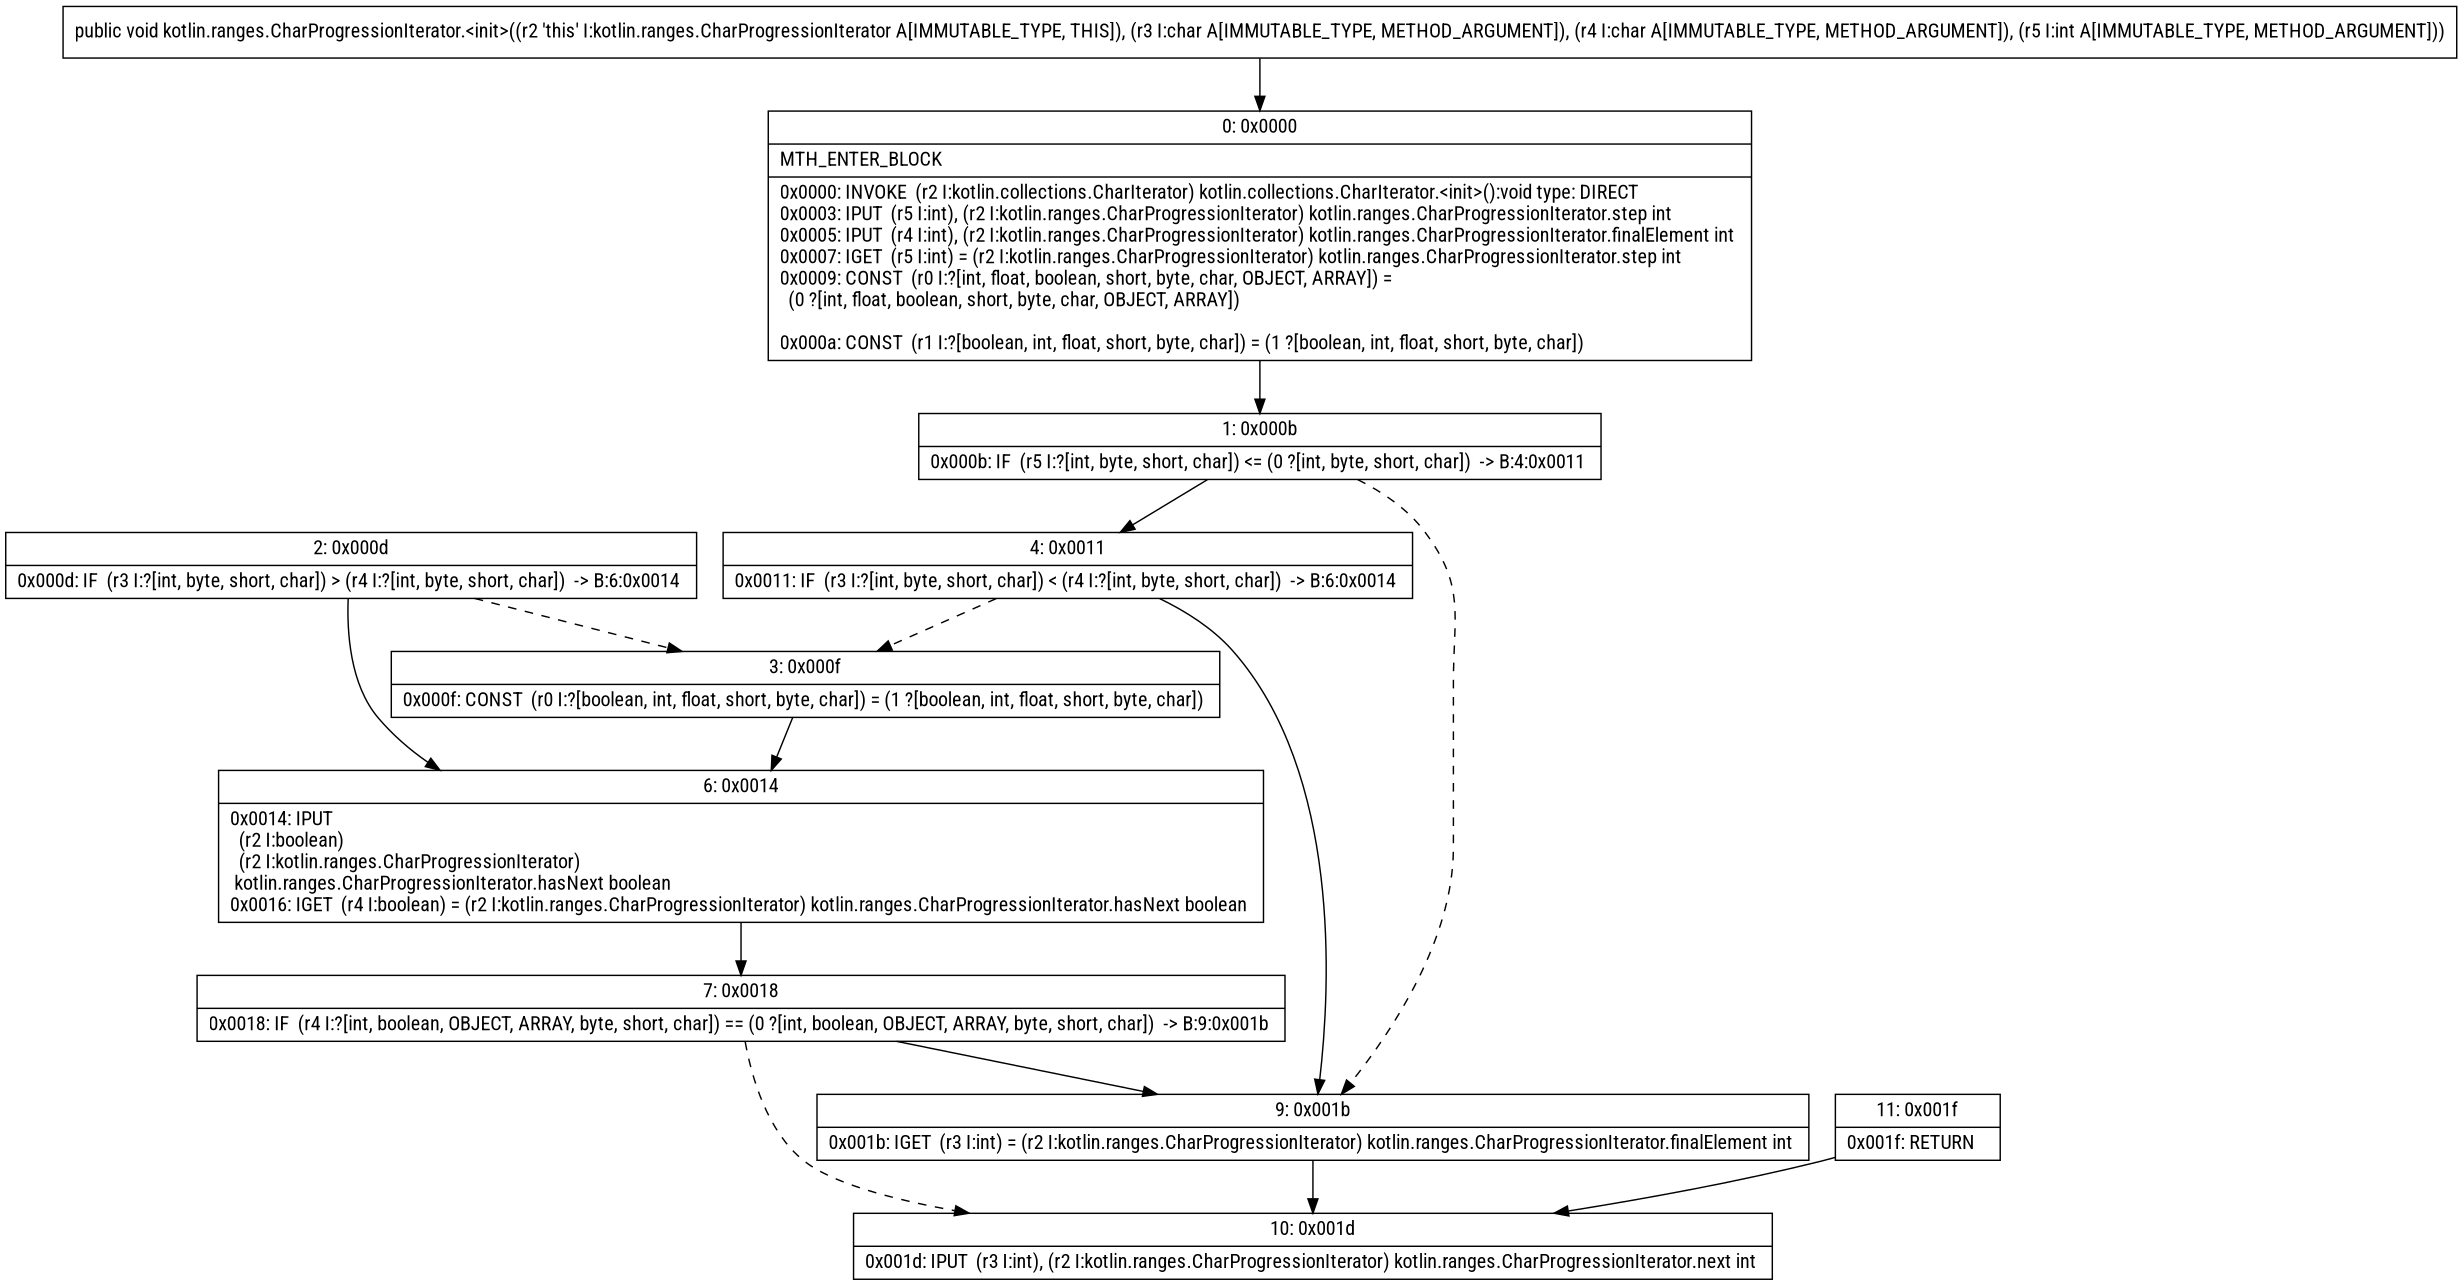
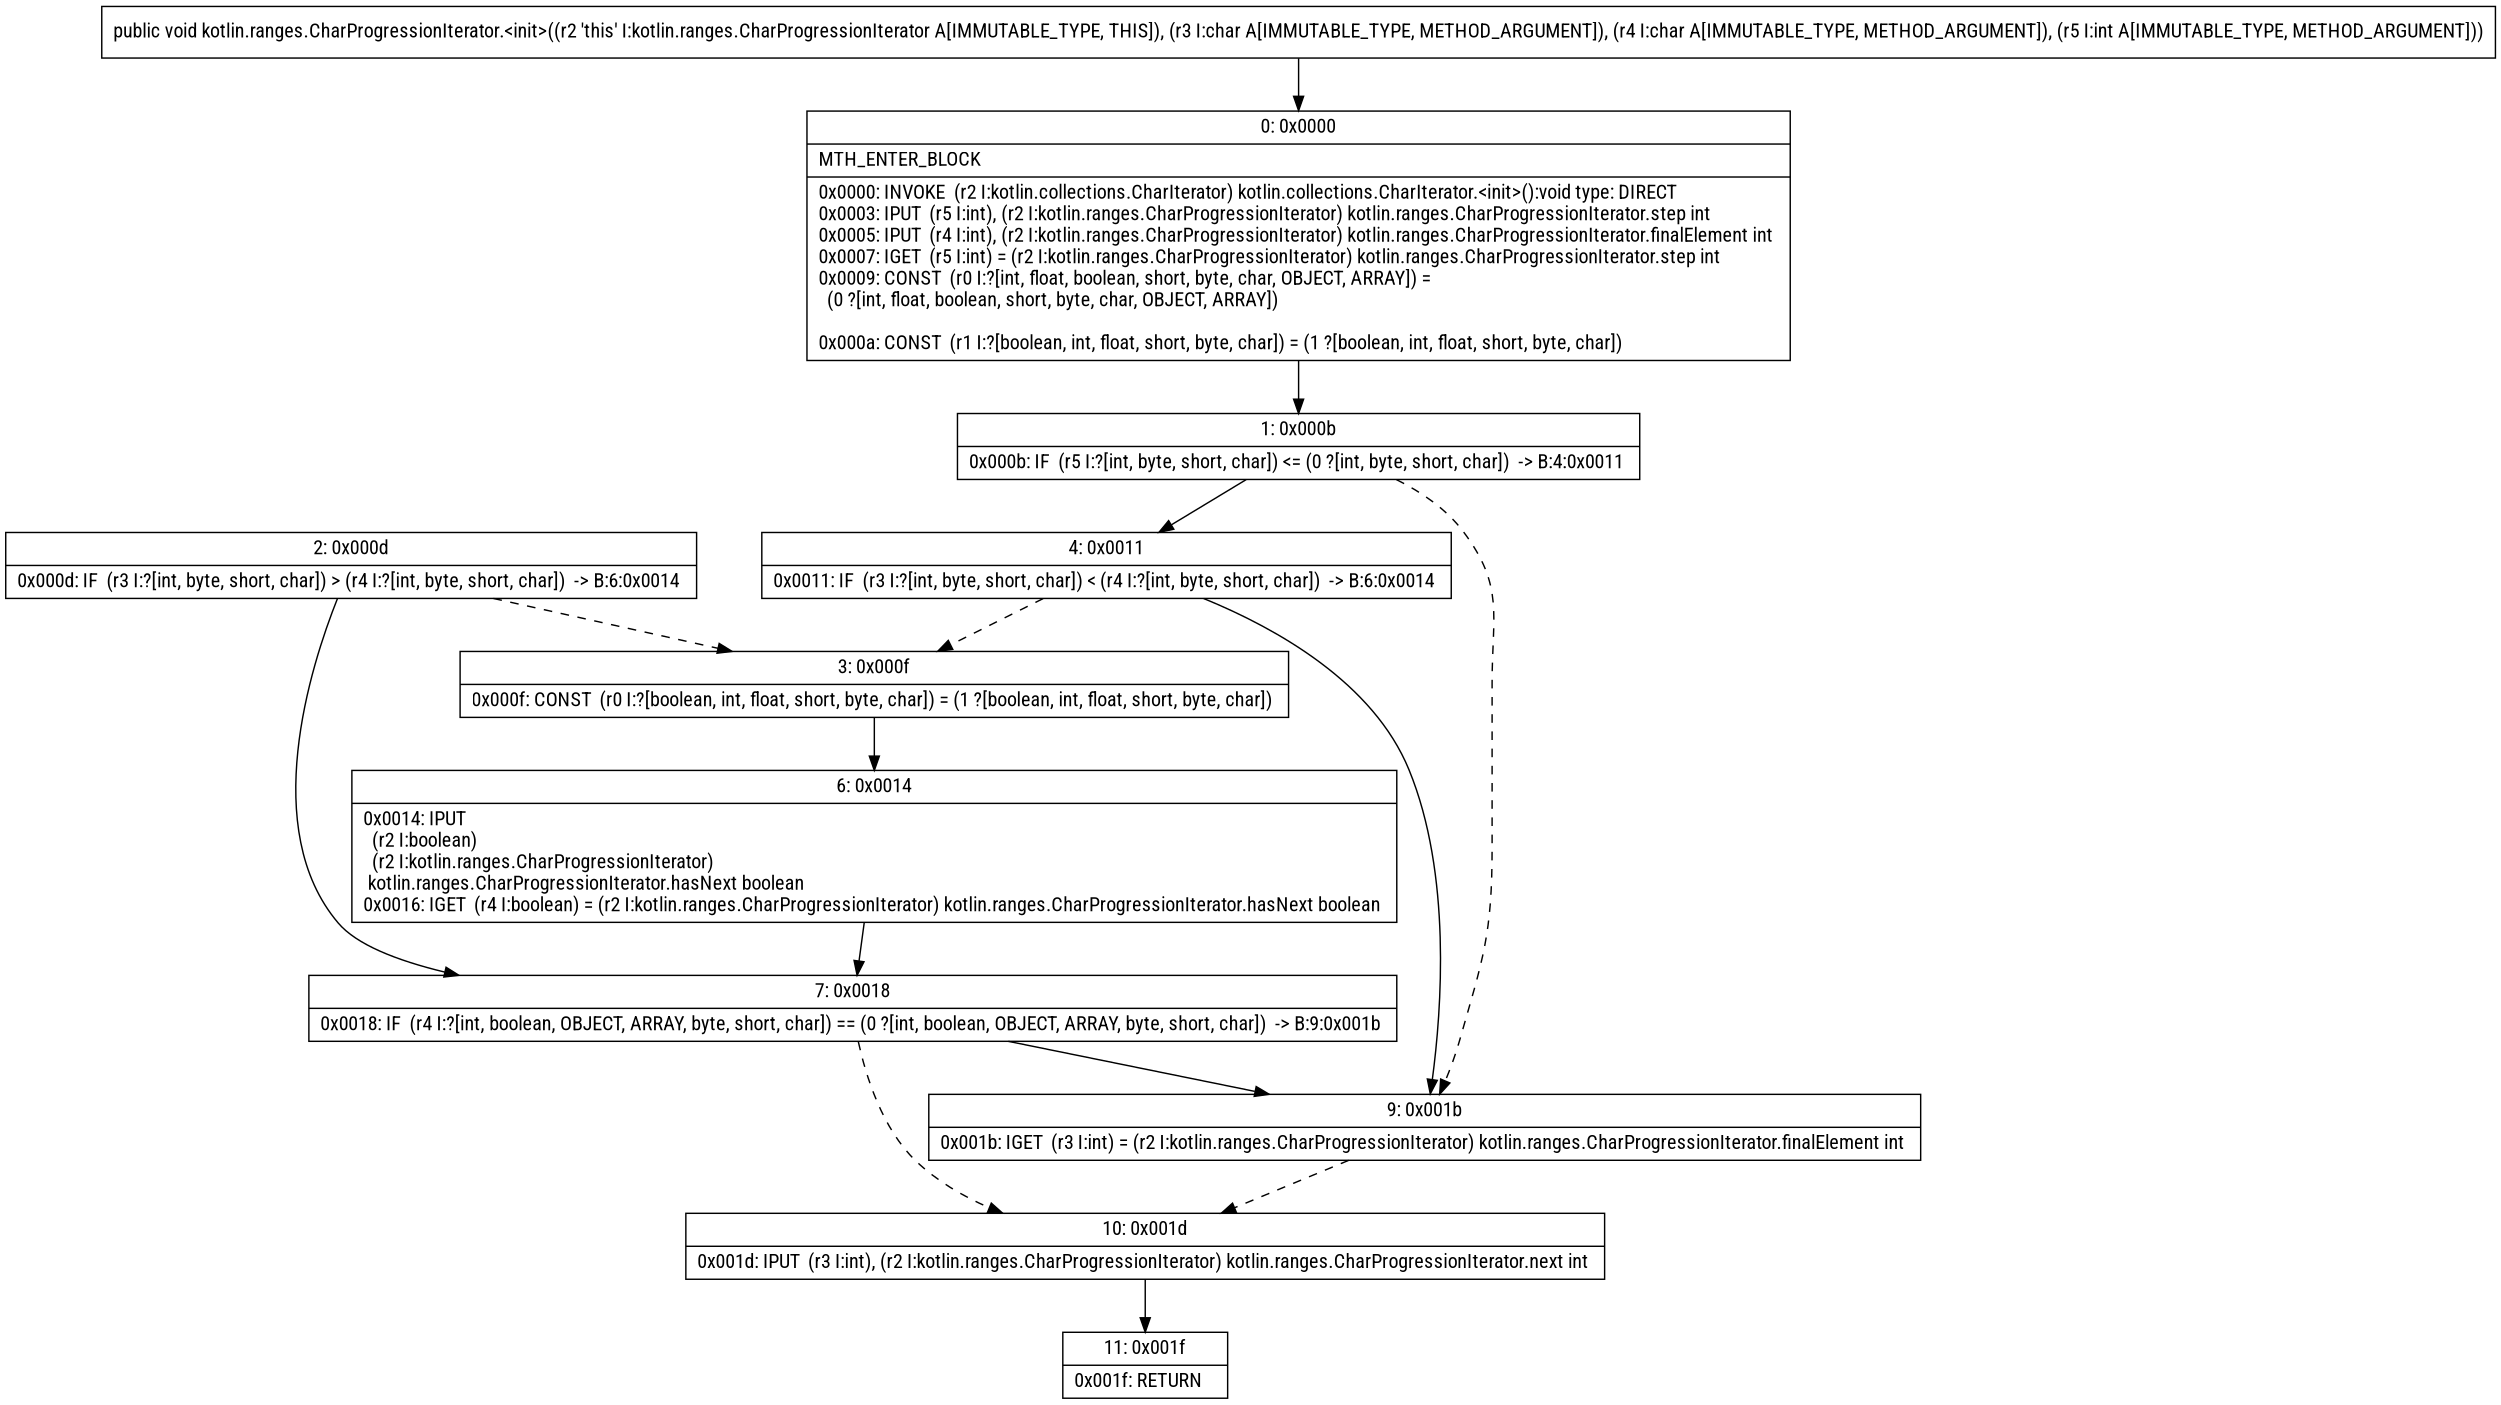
(363, 693) -> (299, 822)
(1313, 1180) -> (1292, 1184)
(1703, 1187) -> (1145, 1299)
